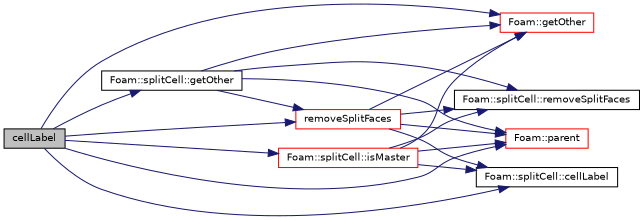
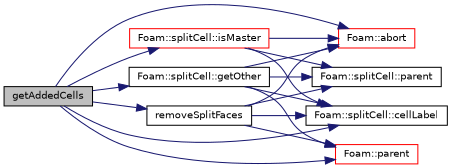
(547, 23) -> (377, 38)
(255, 99) -> (283, 95)
(547, 100) -> (377, 77)
(348, 119) -> (199, 116)
(35, 139) -> (48, 96)
(457, 147) -> none
